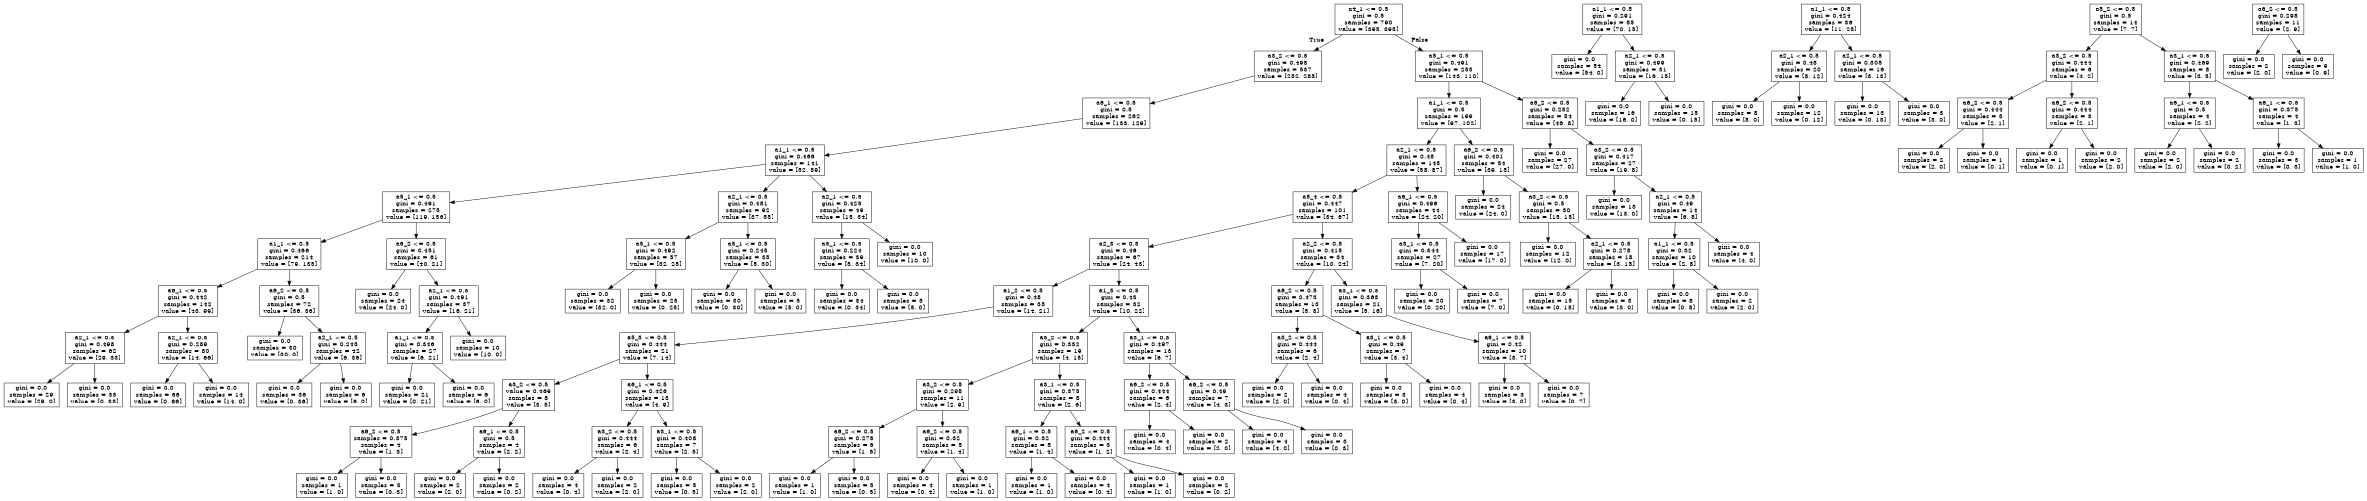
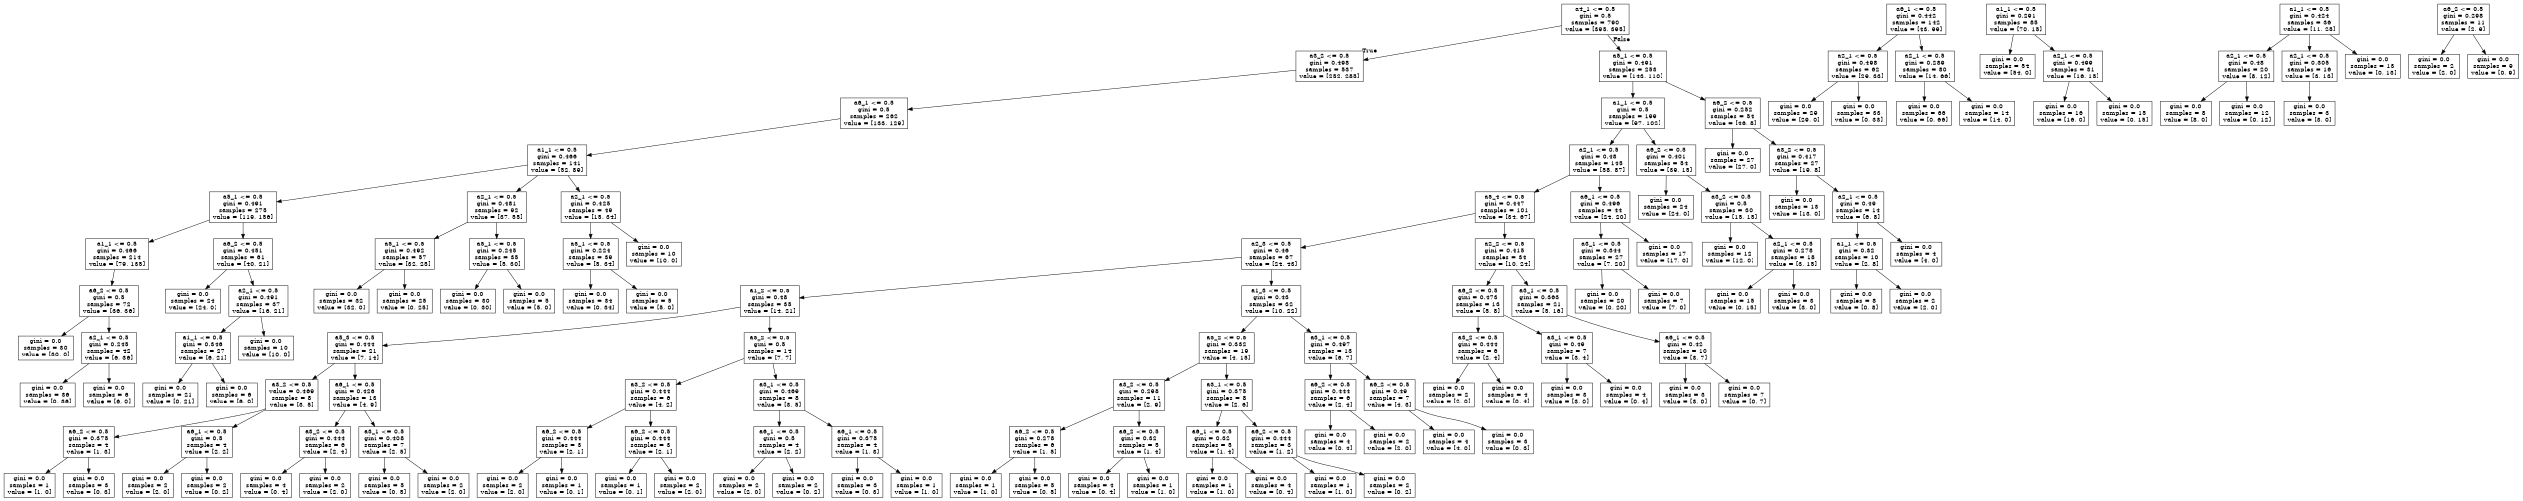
(1862, 89) -> (2342, 43)
(240, 277) -> none
none -> (770, 322)
(381, 442) -> (89, 442)
